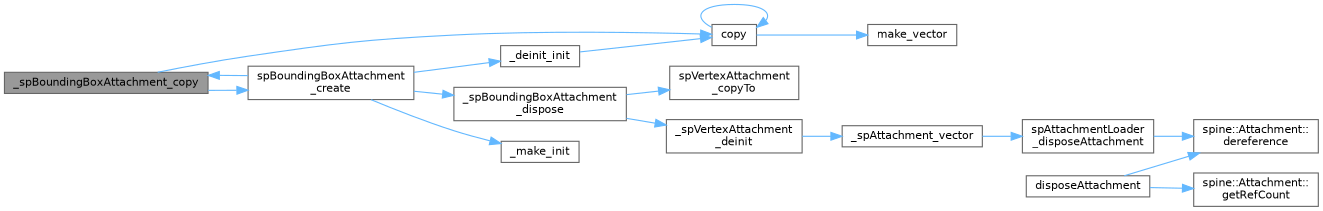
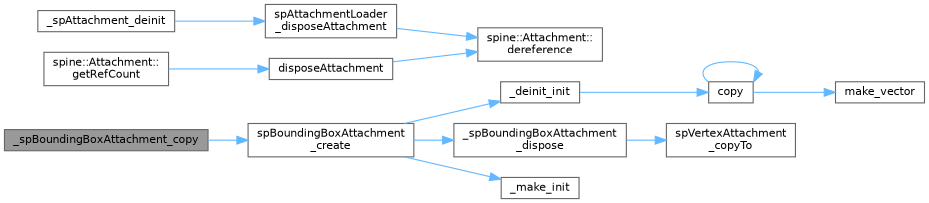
(428, 36) -> none
(234, 75) -> none
(734, 136) -> none
(912, 136) -> (106, 21)
(1166, 188) -> (213, 69)
